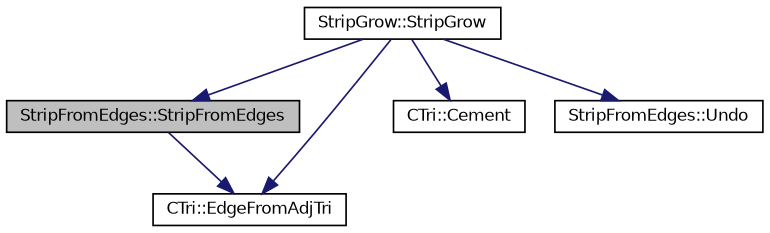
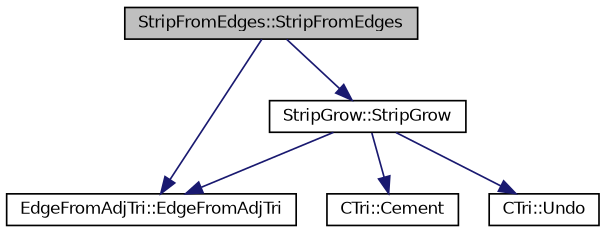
(286, 67) -> (313, 64)
(659, 116) -> (544, 210)
(250, 210) -> (151, 210)
